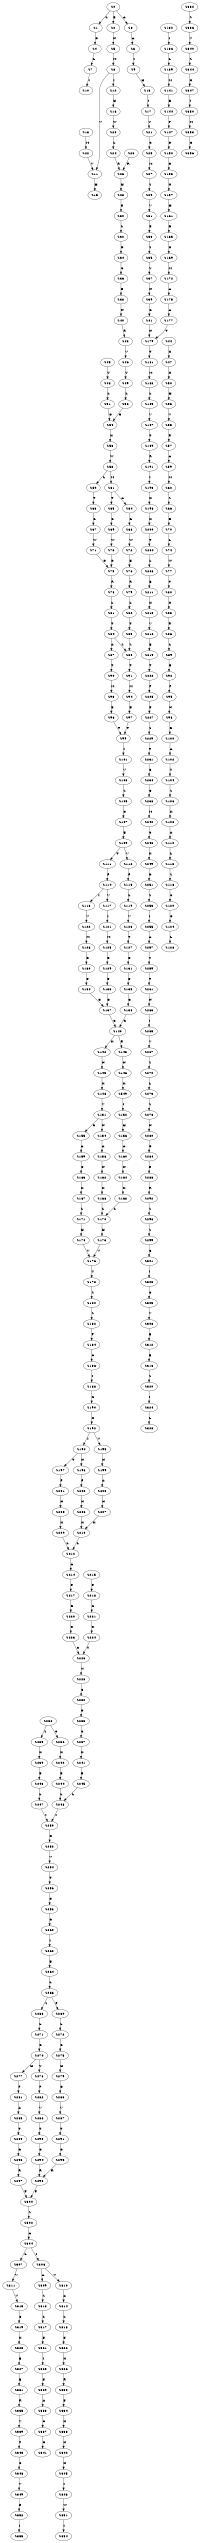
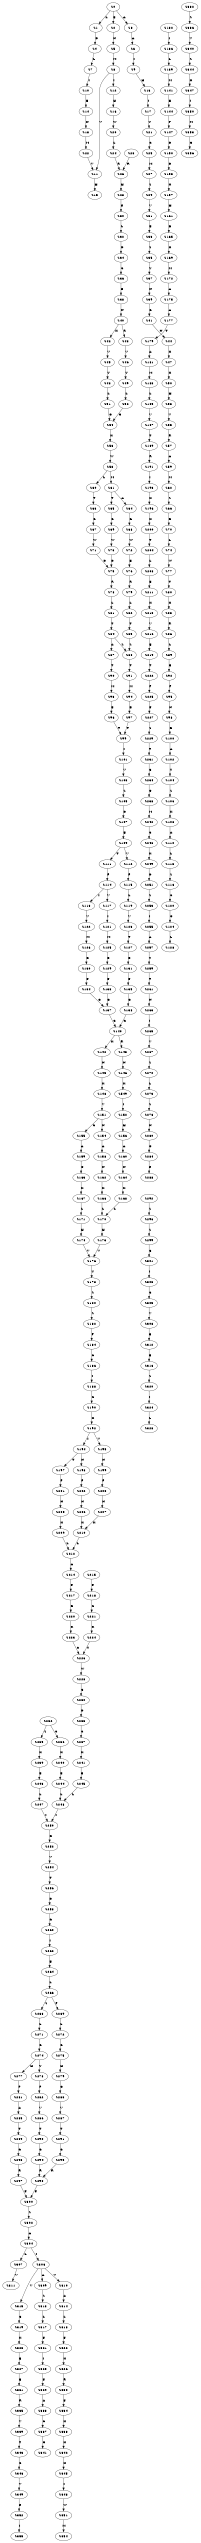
none -> (86, 111)
(149, 330) -> (158, 330)
none -> (108, 341)
(151, 352) -> (151, 352)
(149, 1187) -> none
(103, 1481) -> (103, 1481)
(15, 2295) -> (29, 2284)
(64, 2526) -> (64, 2526)
